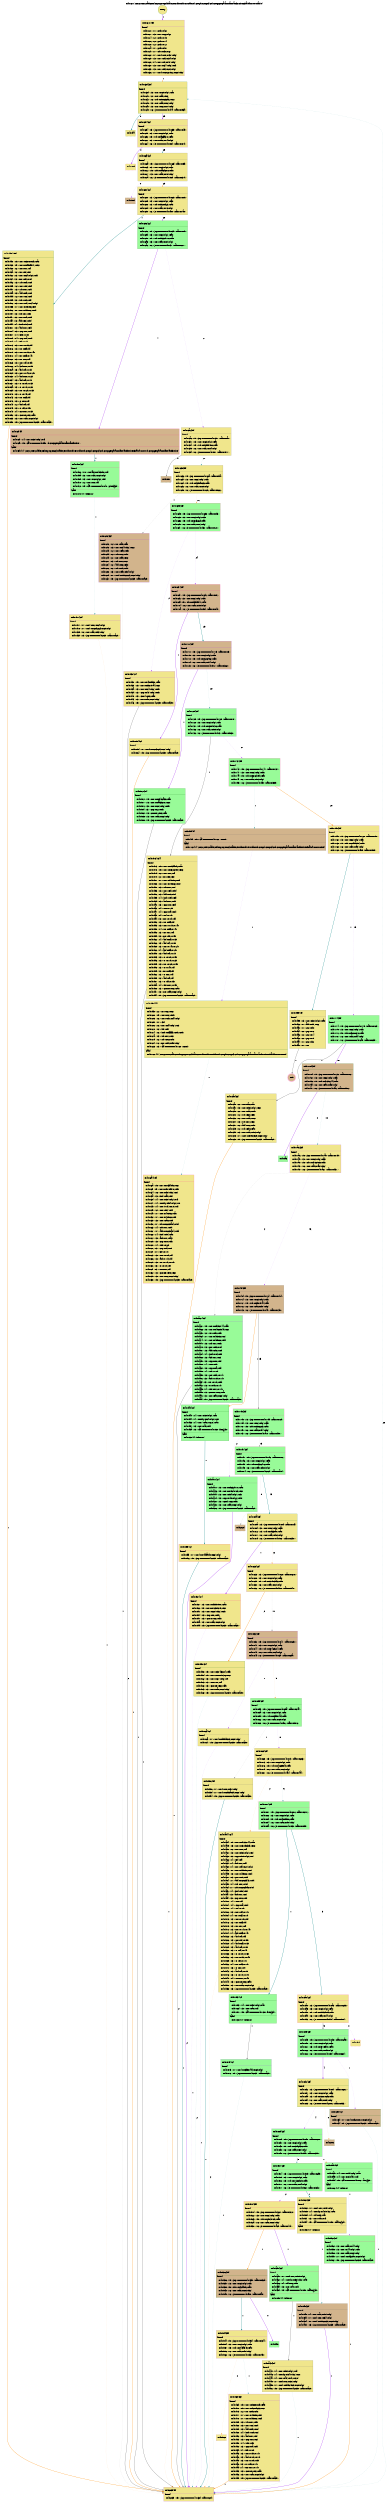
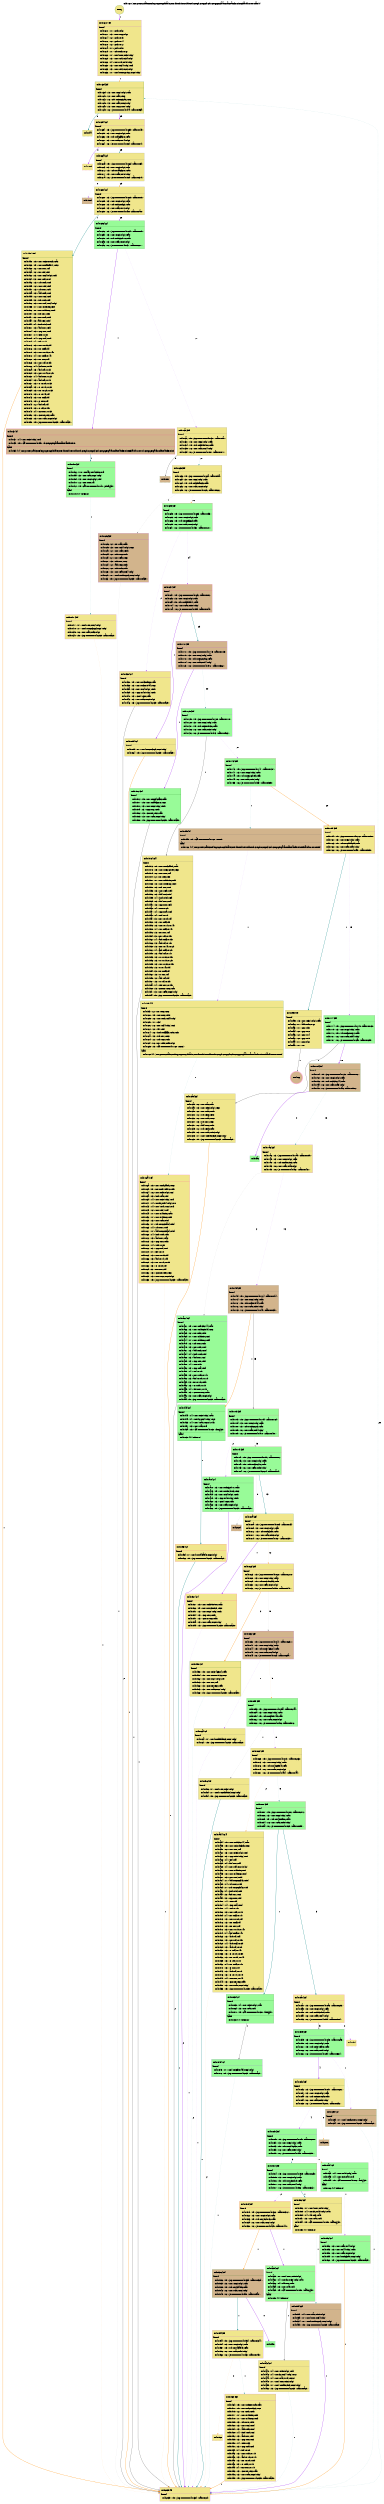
(292, 1078) -> (296, 1078)
